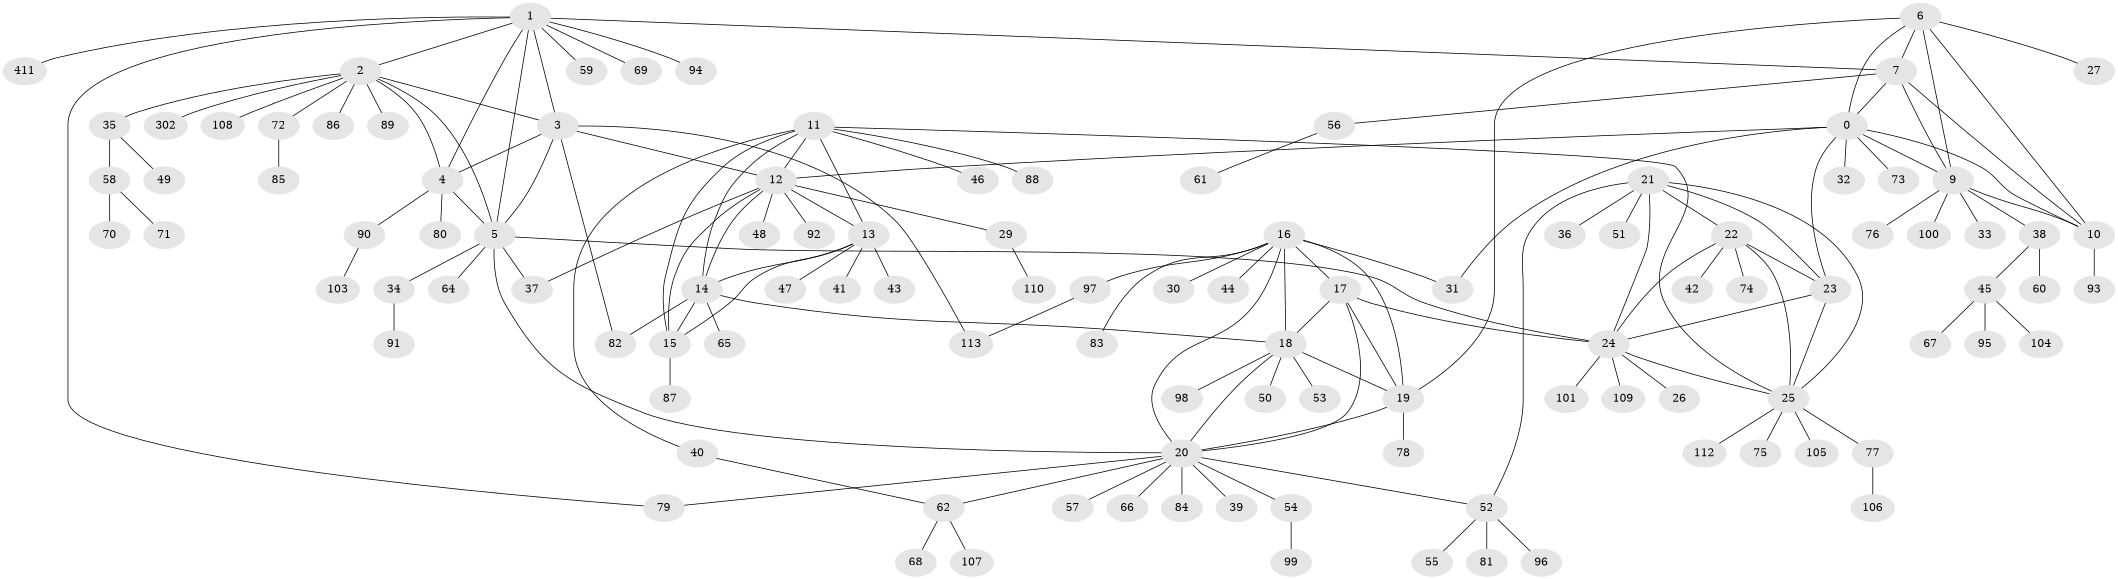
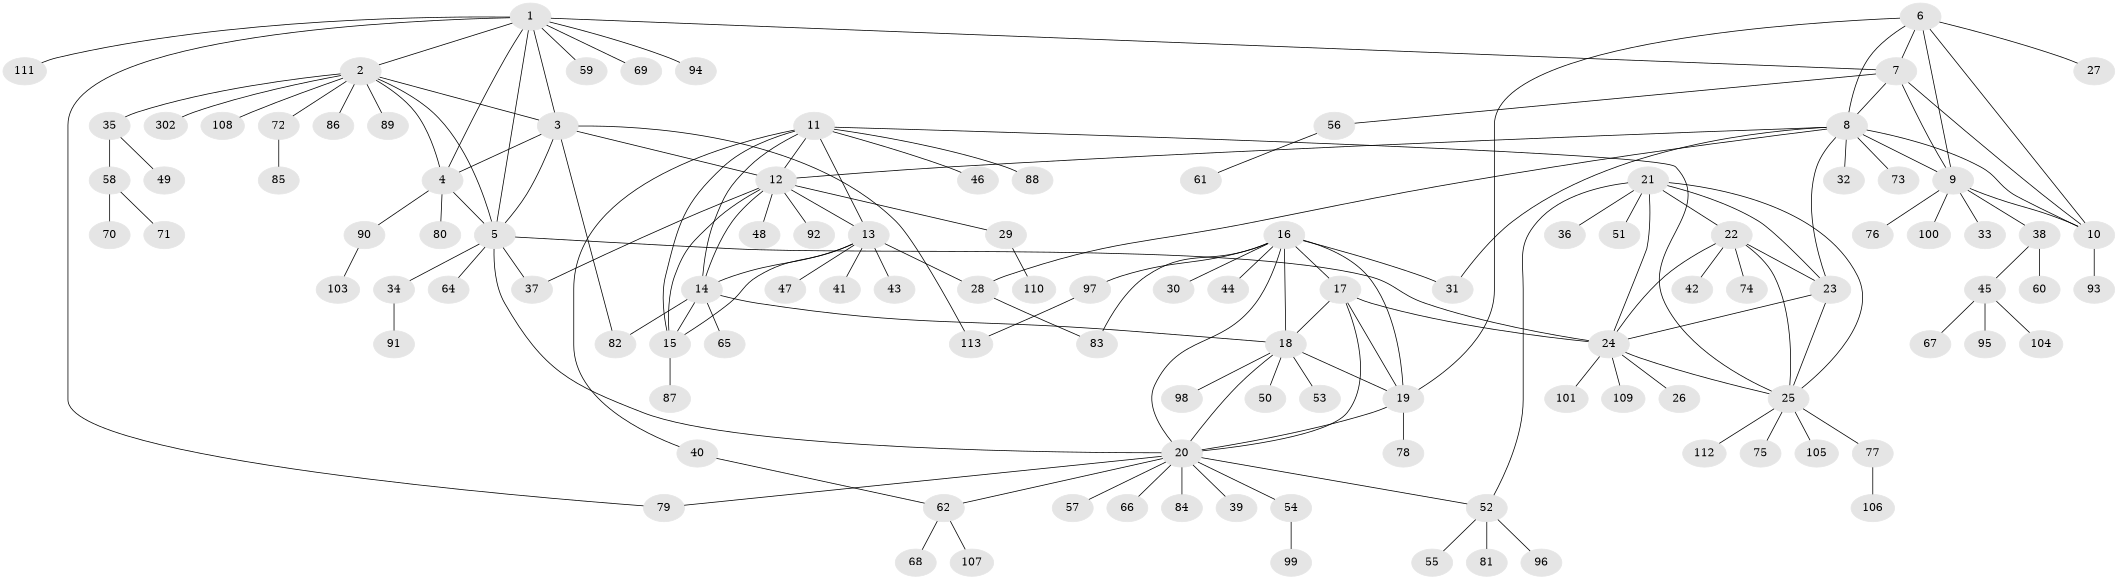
(25, 71) -> (25, 71)
(1847, 126) -> (1847, 126)
none -> (978, 290)
